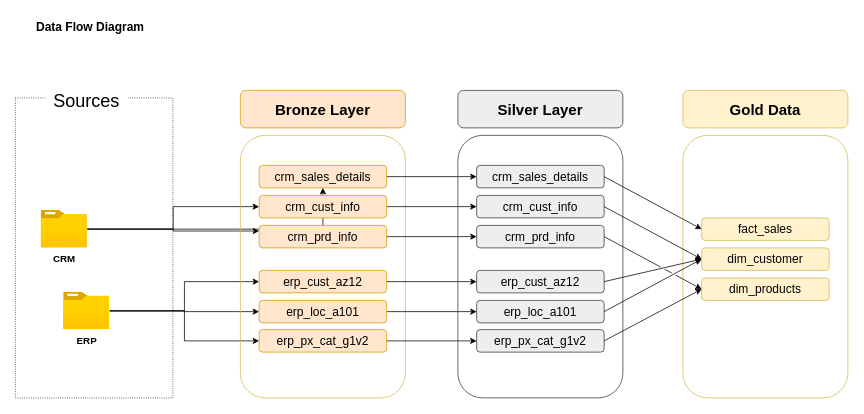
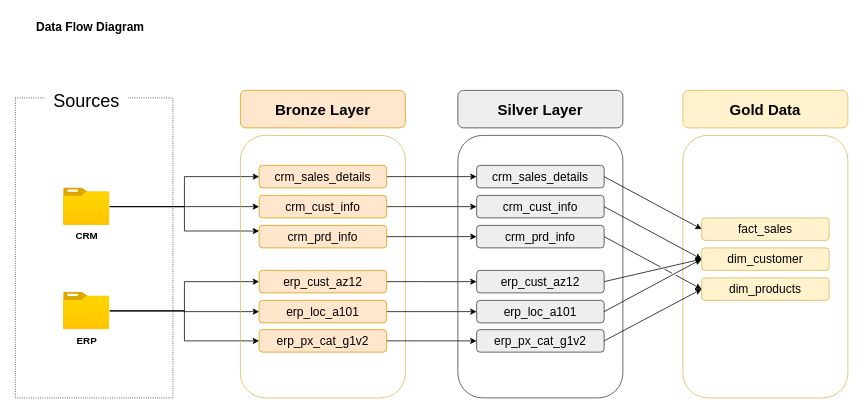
(64, 229) -> (87, 207)
